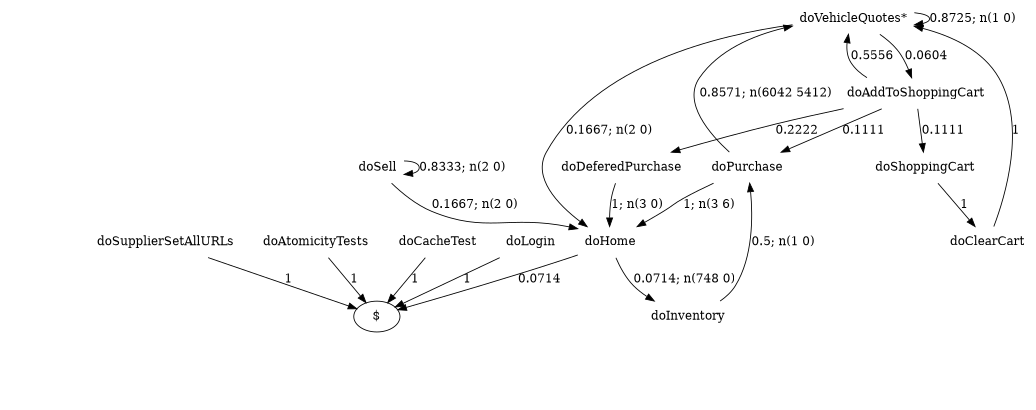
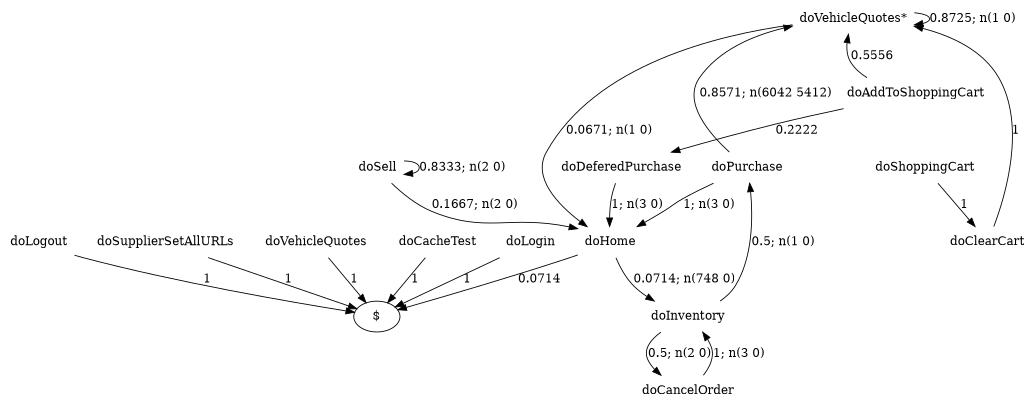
(897, 50) -> none
(920, 126) -> none
(836, 129) -> none
(609, 130) -> (609, 130)
(709, 205) -> (709, 205)
none -> (39, 242)
(316, 242) -> (316, 242)
none -> (688, 391)
